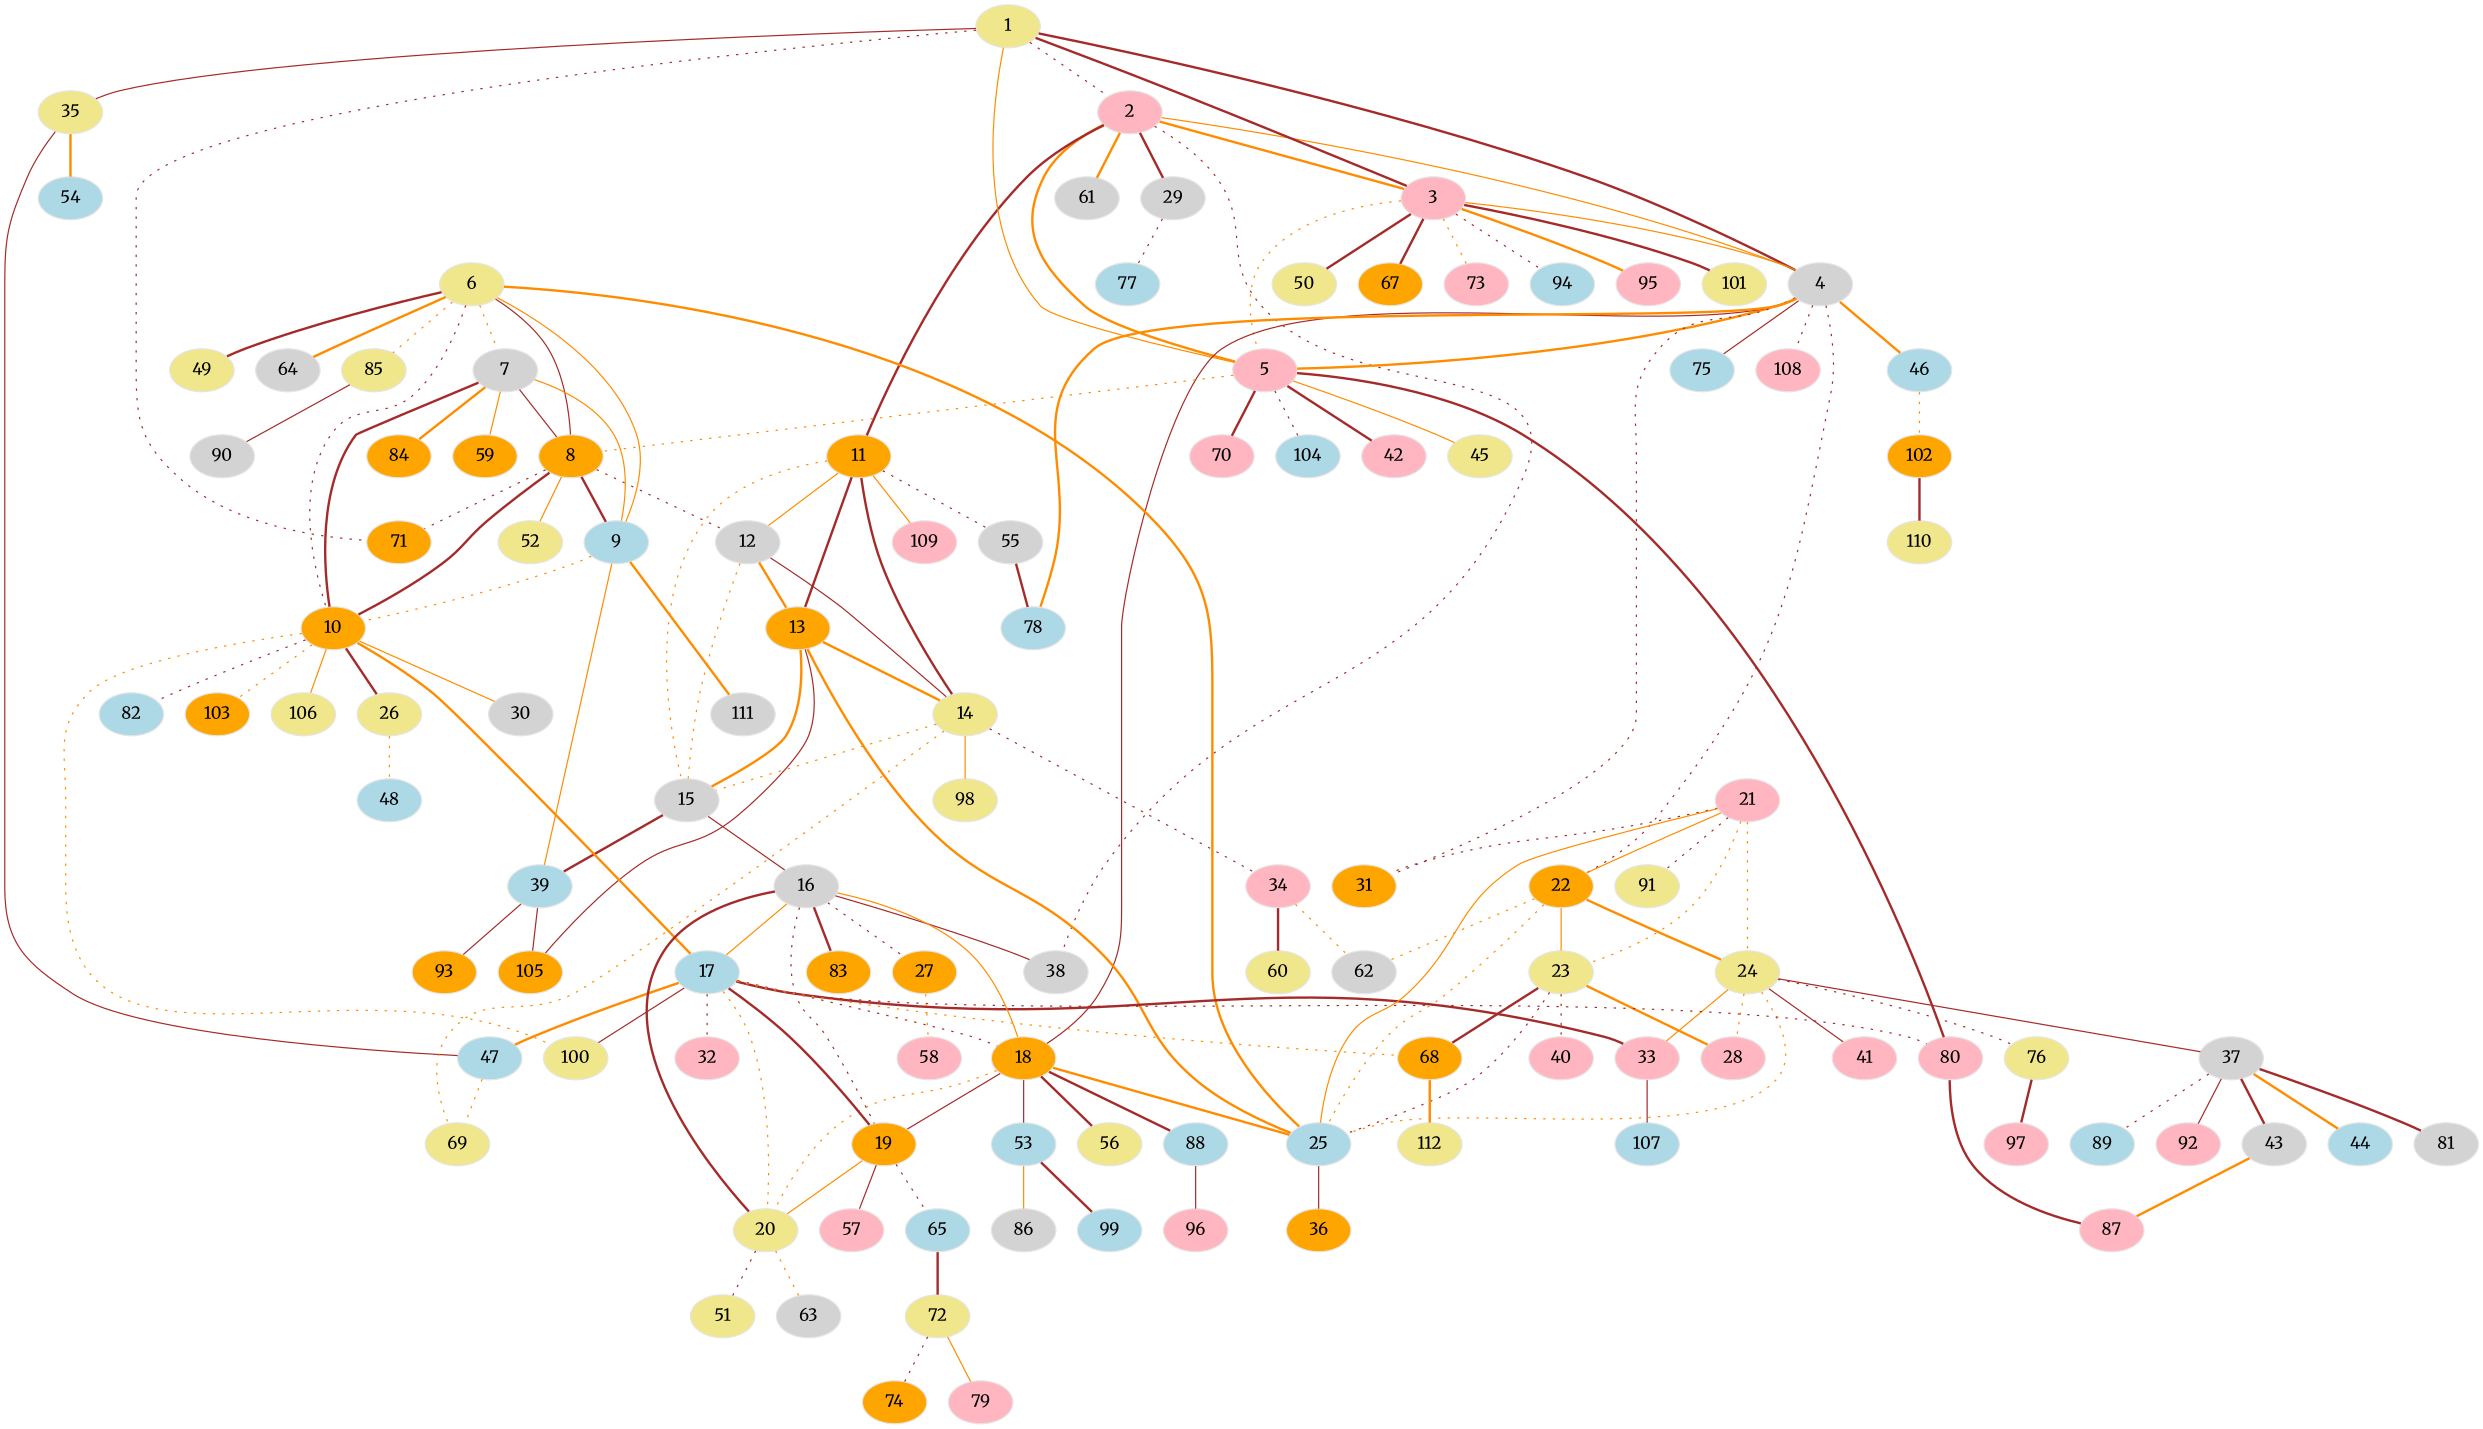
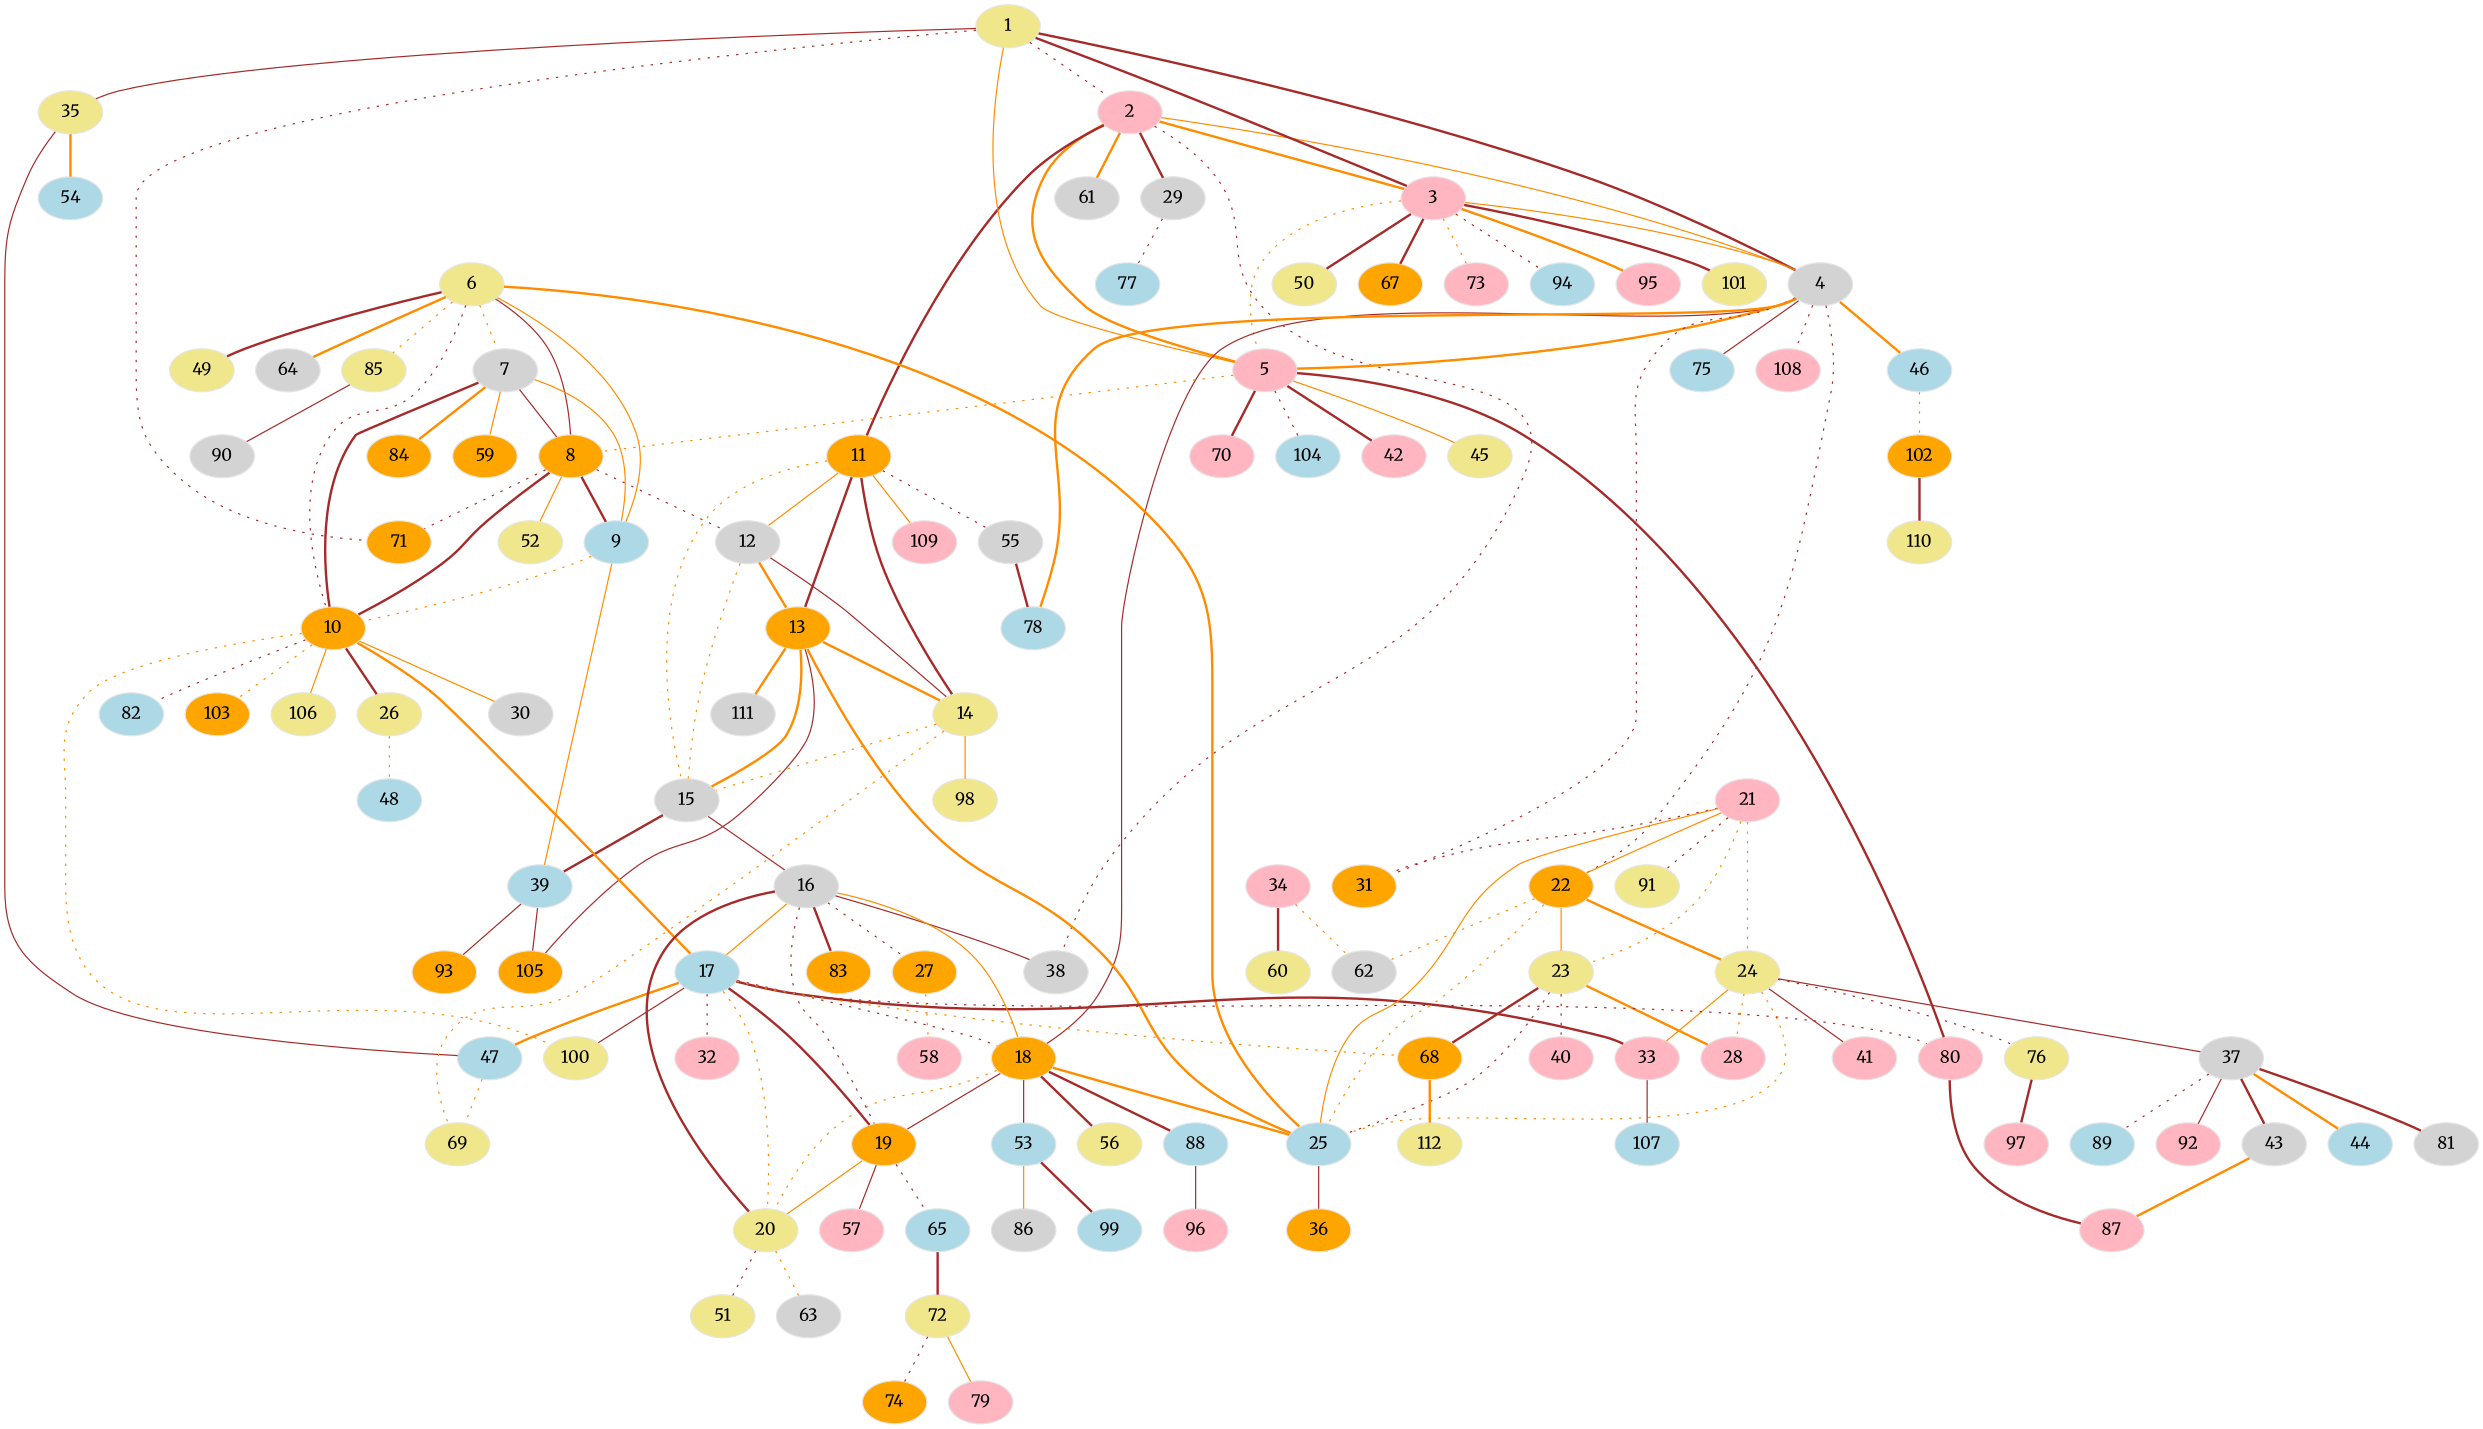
(680, 628) -> (770, 671)
(1108, 793) -> none
